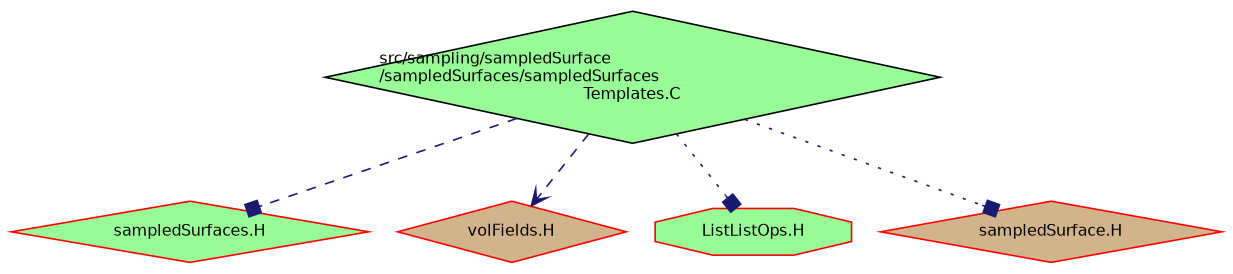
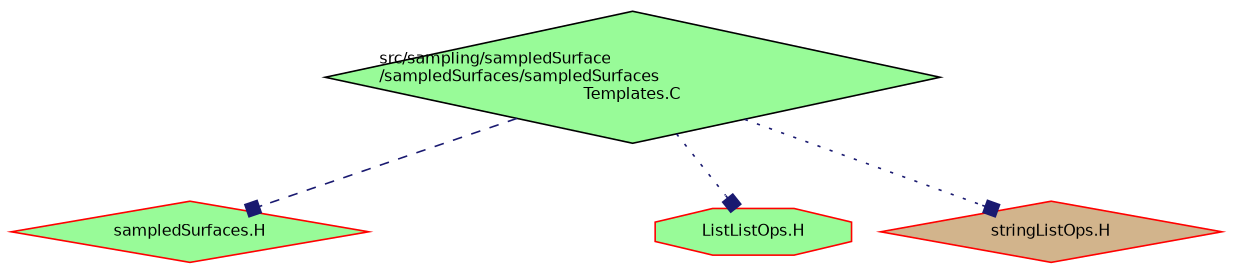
(512, 232) -> none
(1051, 232) -> (1051, 232)
